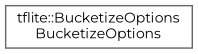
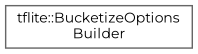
(99, 27) -> (99, 27)
